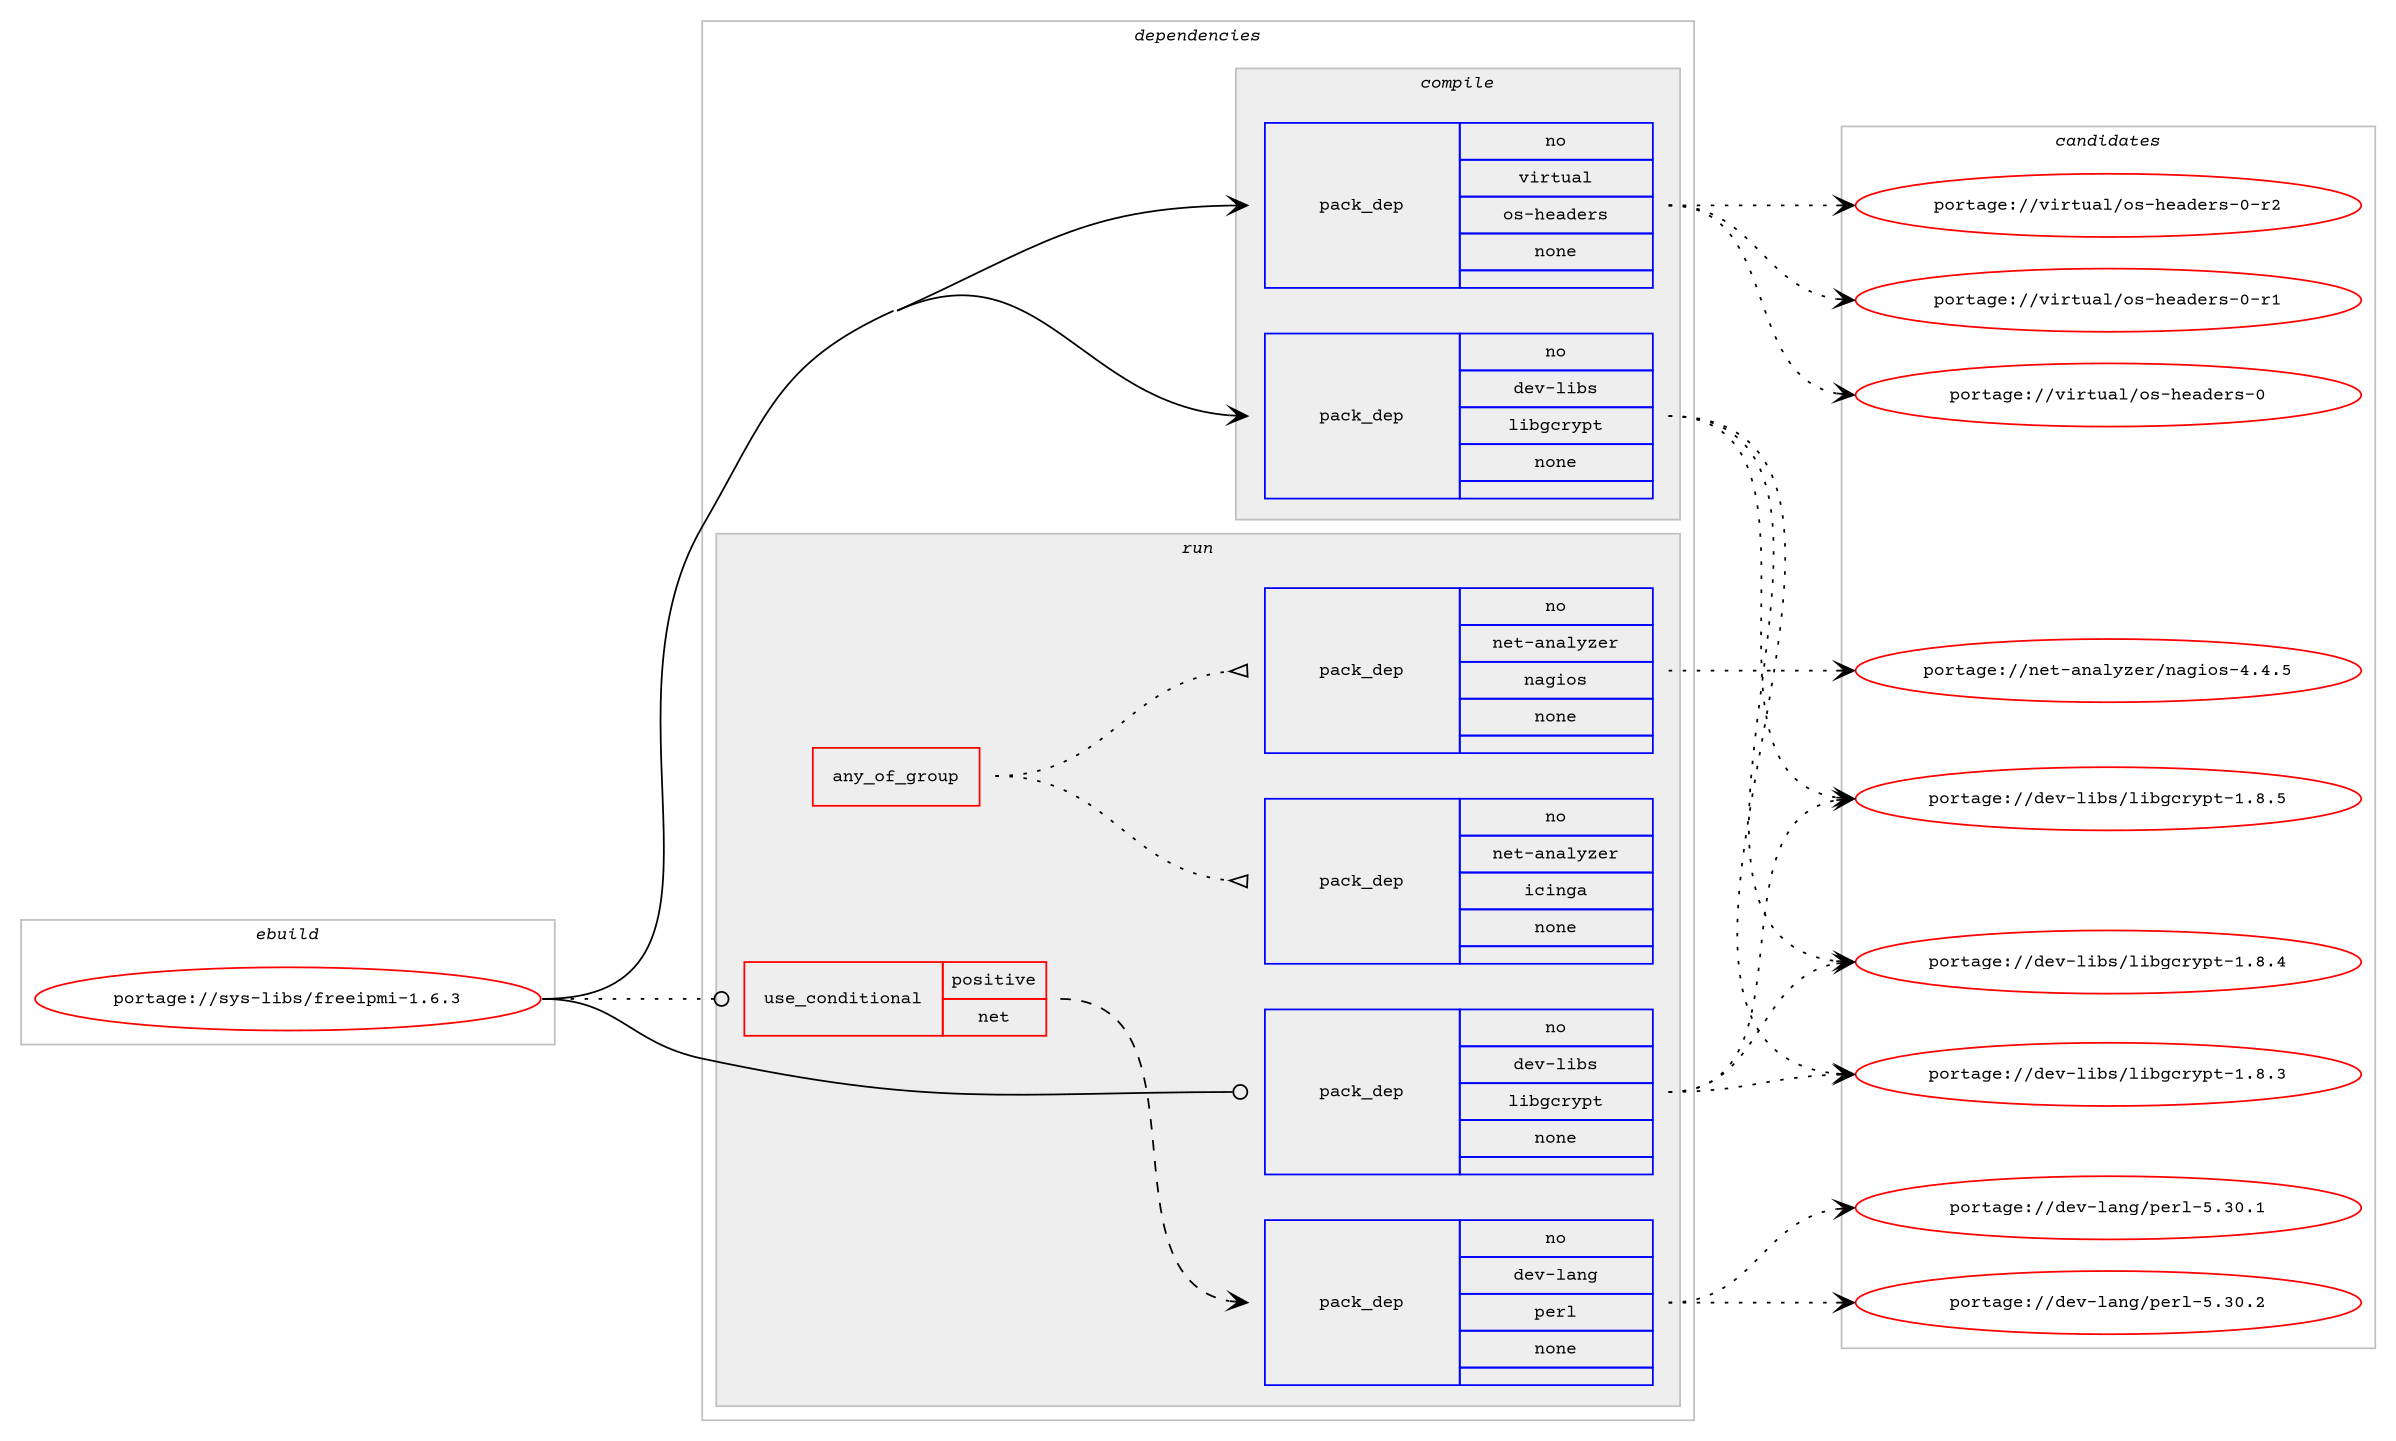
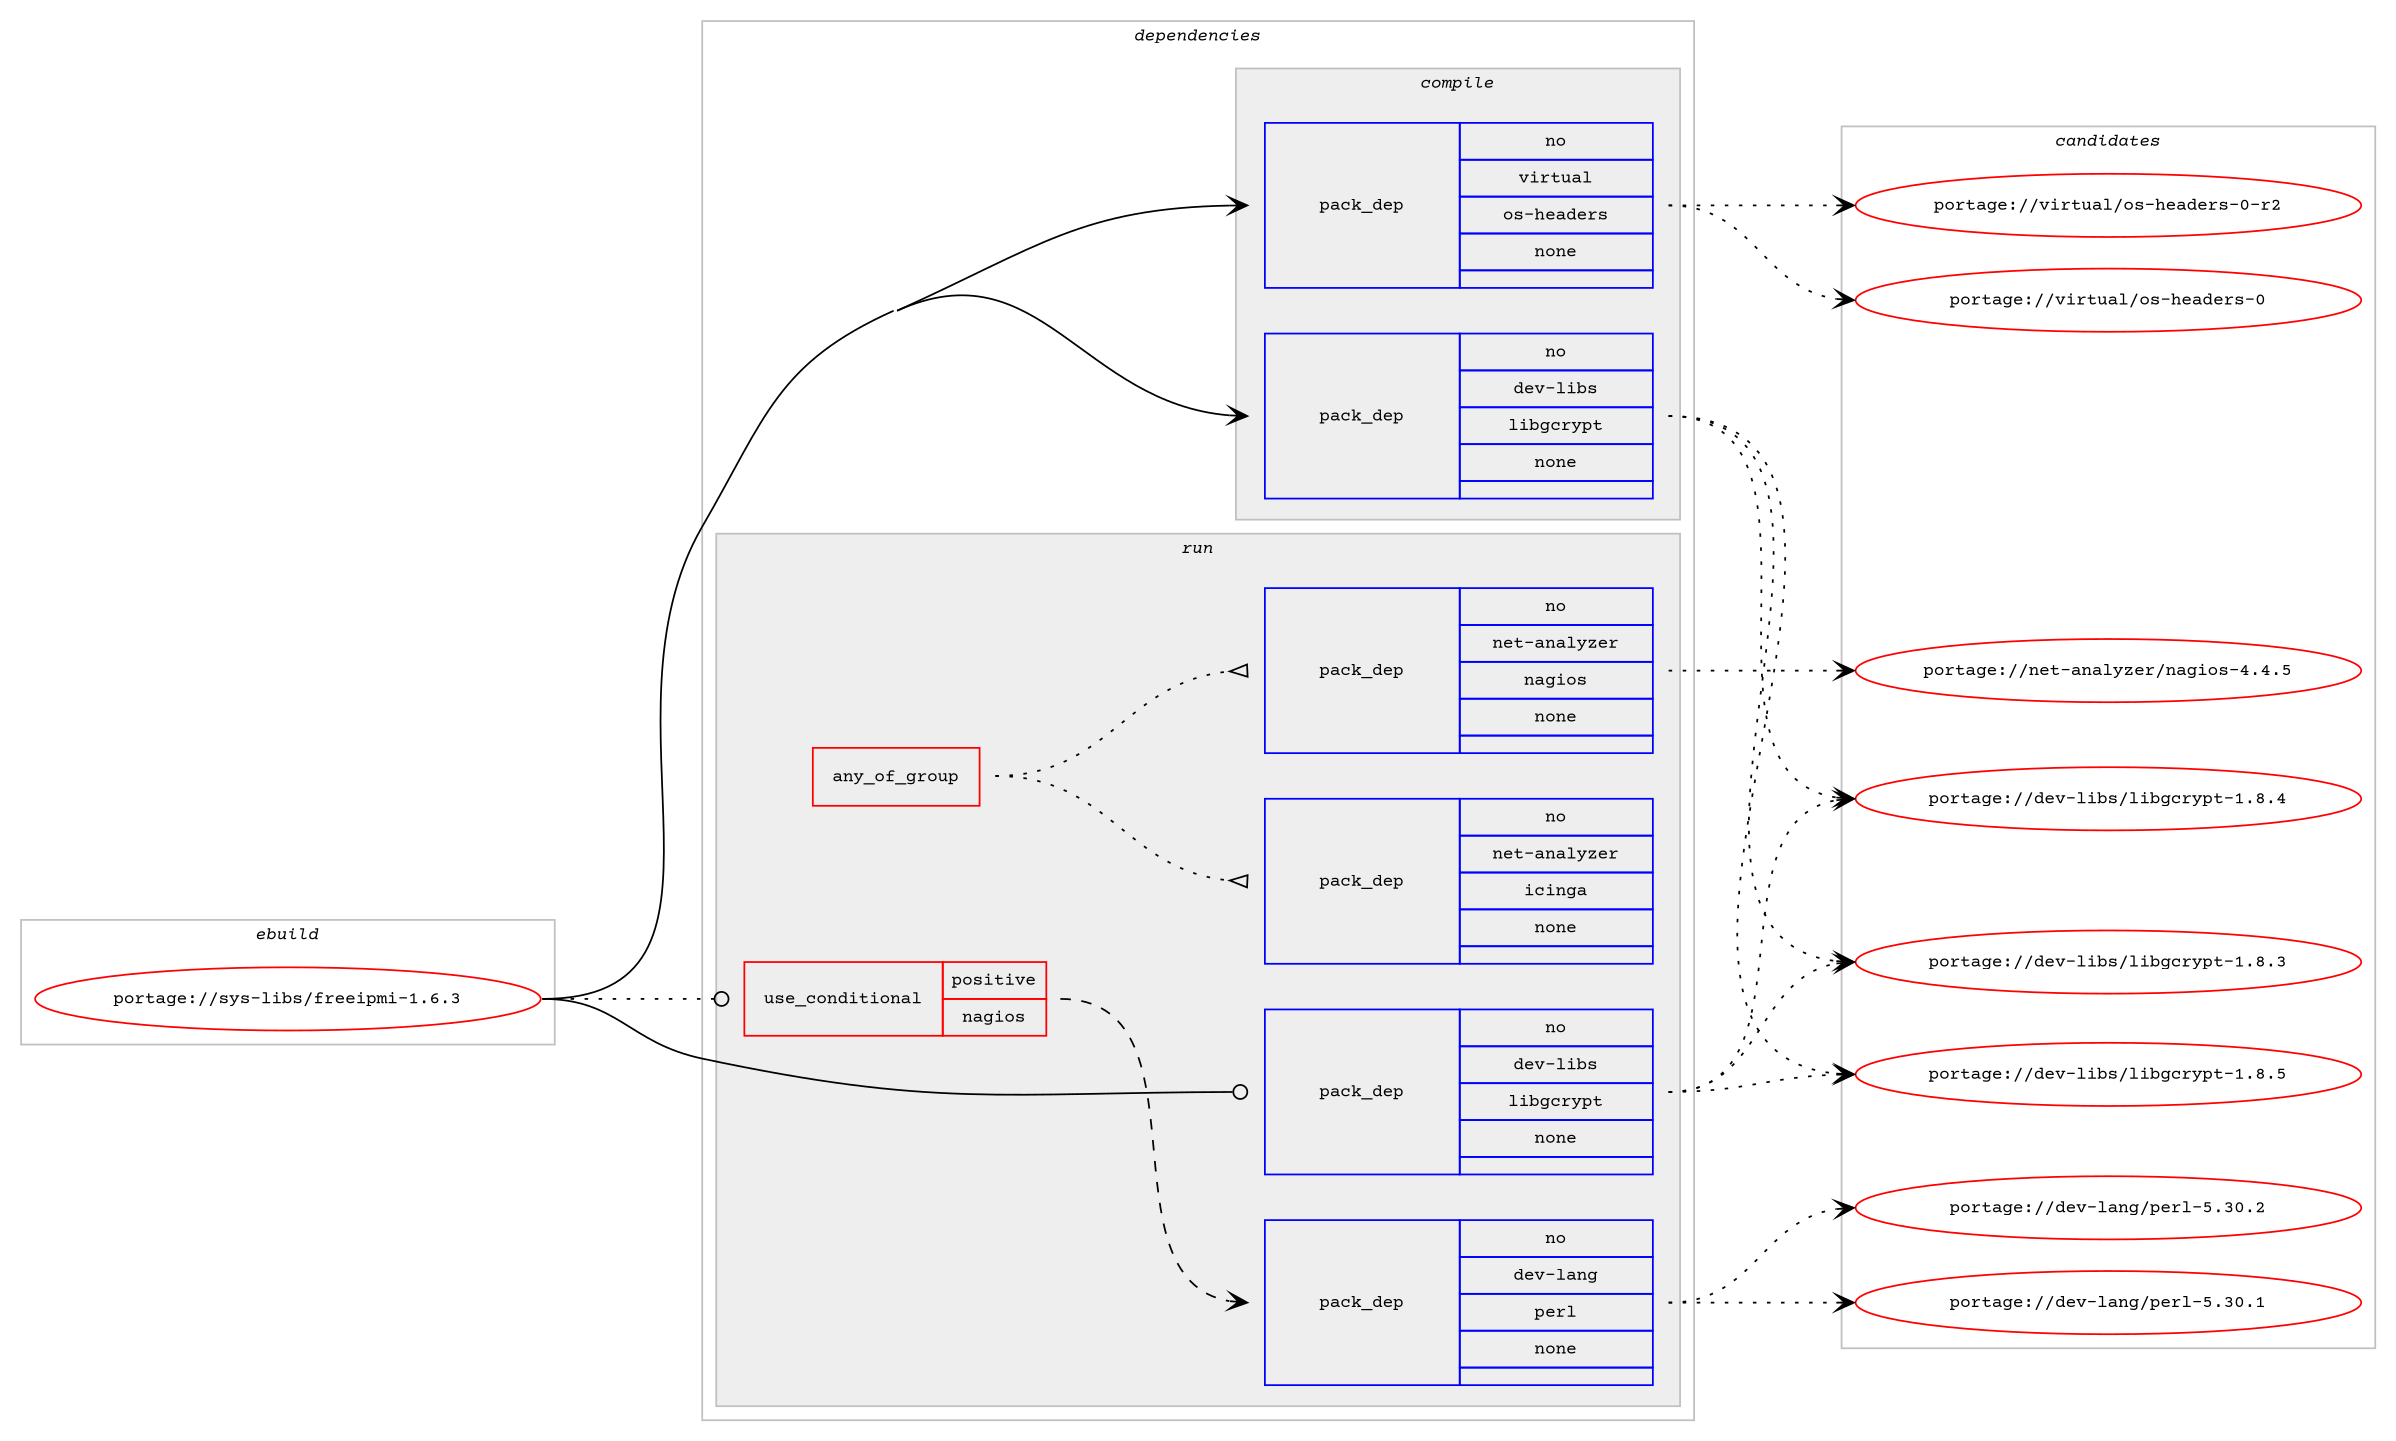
(2108, 300) -> none
(995, 1016) -> (995, 1016)
